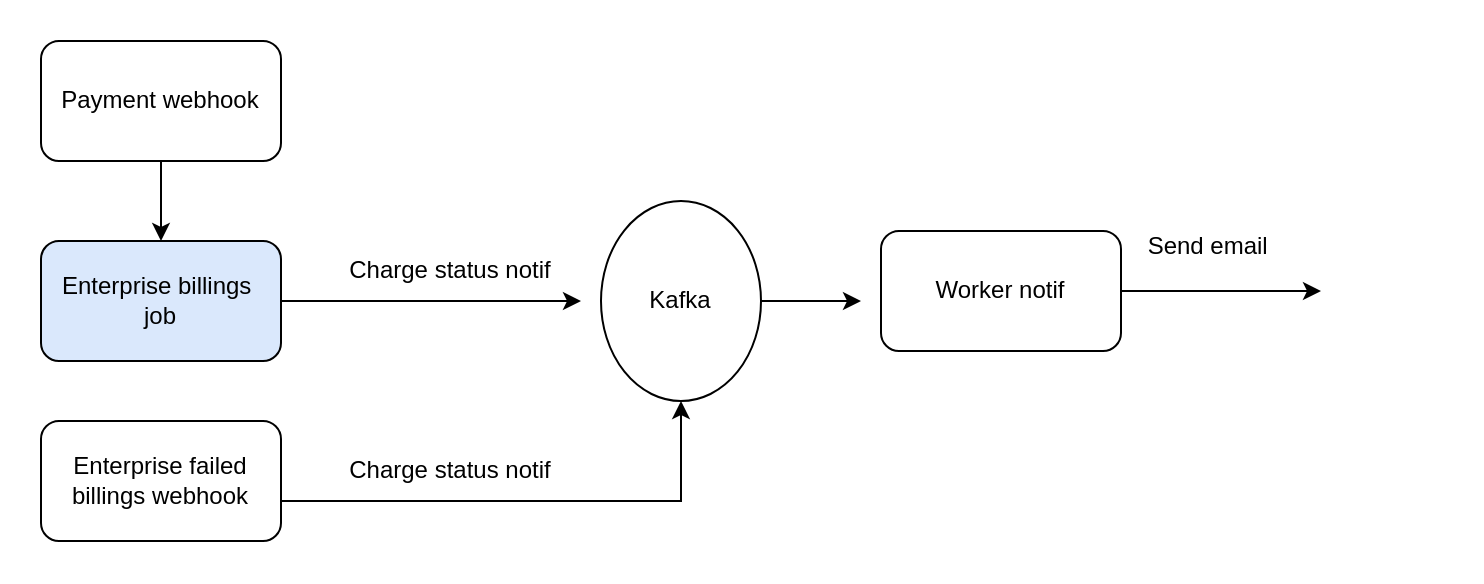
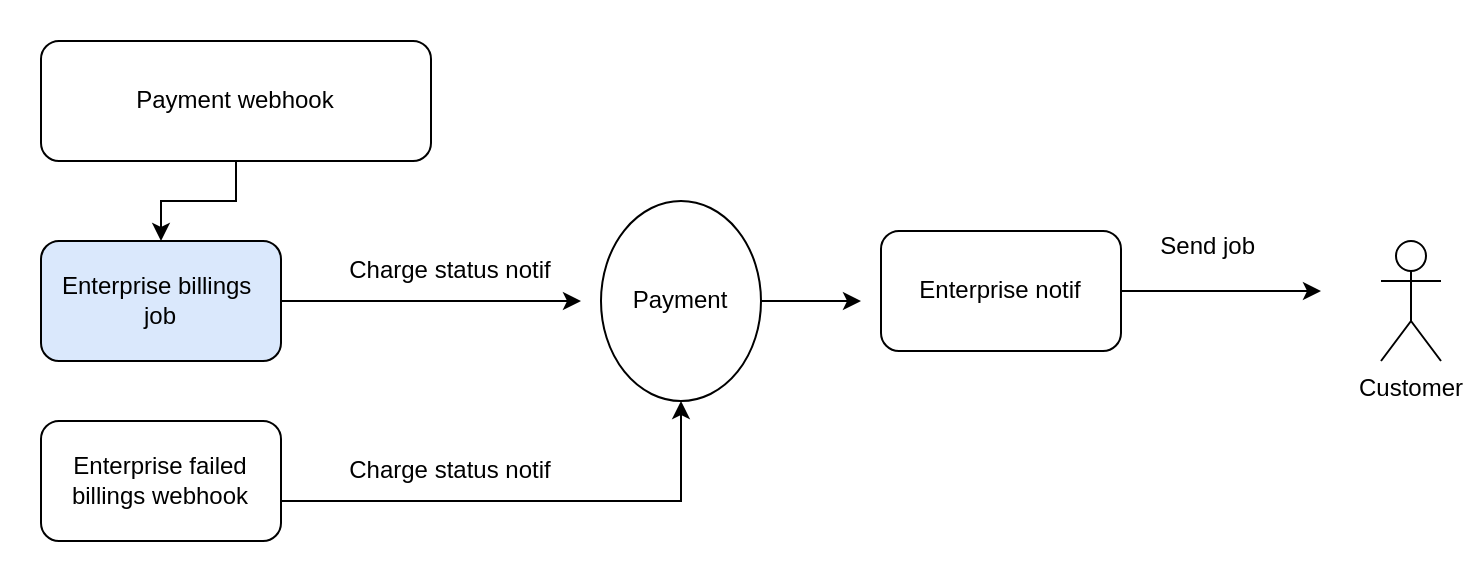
(161, 101) -> (236, 101)
(1212, 247) -> (1212, 247)
(1001, 291) -> (1001, 291)
(681, 301) -> (681, 301)
none -> (1411, 301)
